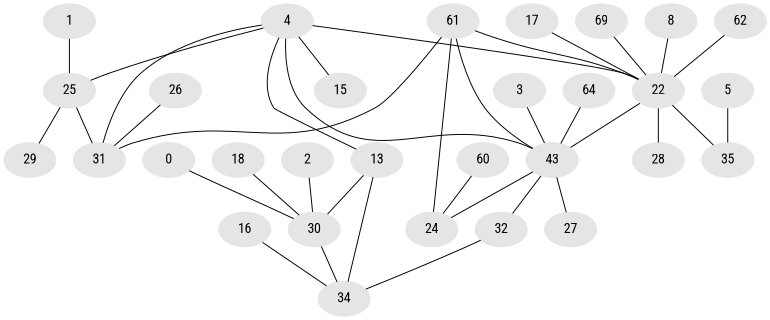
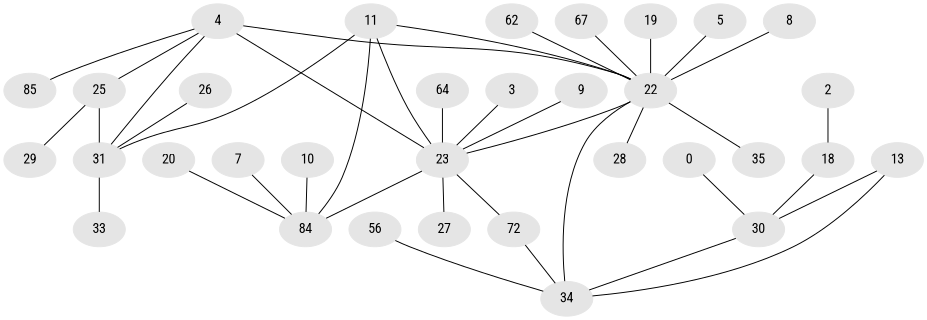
(69, 21) -> none
(453, 21) -> (371, 21)
(532, 21) -> (581, 21)
(601, 21) -> (651, 21)
(340, 91) -> (30, 91)
none -> (581, 91)
(282, 113) -> none
(728, 125) -> (685, 56)
none -> (238, 160)
none -> (307, 160)
(483, 160) -> (169, 160)
(552, 160) -> (442, 160)
none -> (571, 180)
(311, 195) -> (828, 125)
none -> (99, 229)
(245, 229) -> (375, 229)
(432, 229) -> (306, 229)
(501, 229) -> (514, 229)
